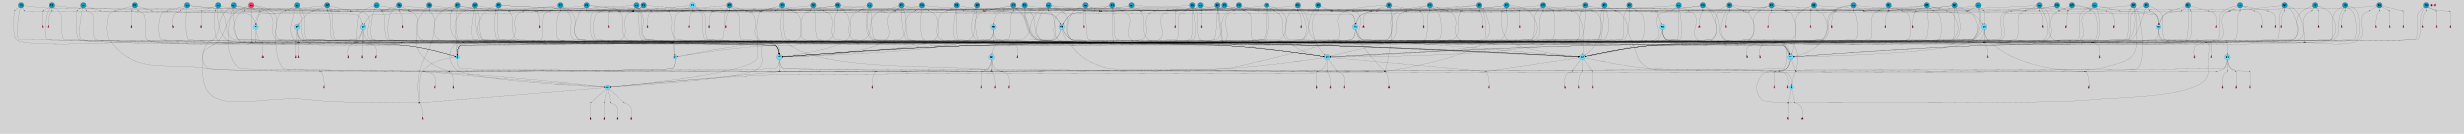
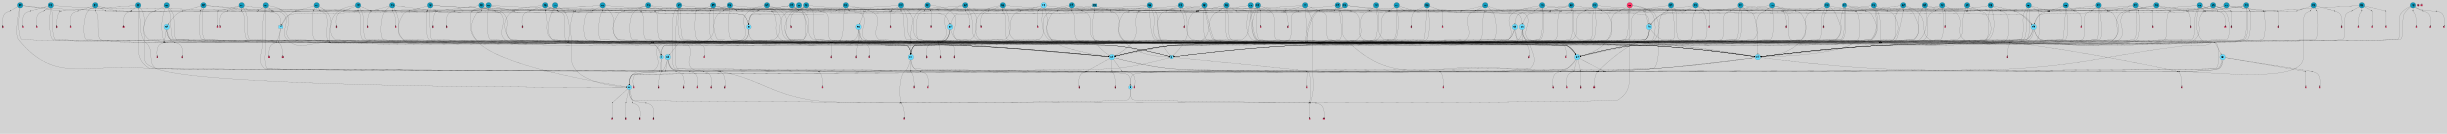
(429, 5) -> none
(1889, 5) -> (1095, 5)
(256, 27) -> (281, 27)
none -> (269, 57)
